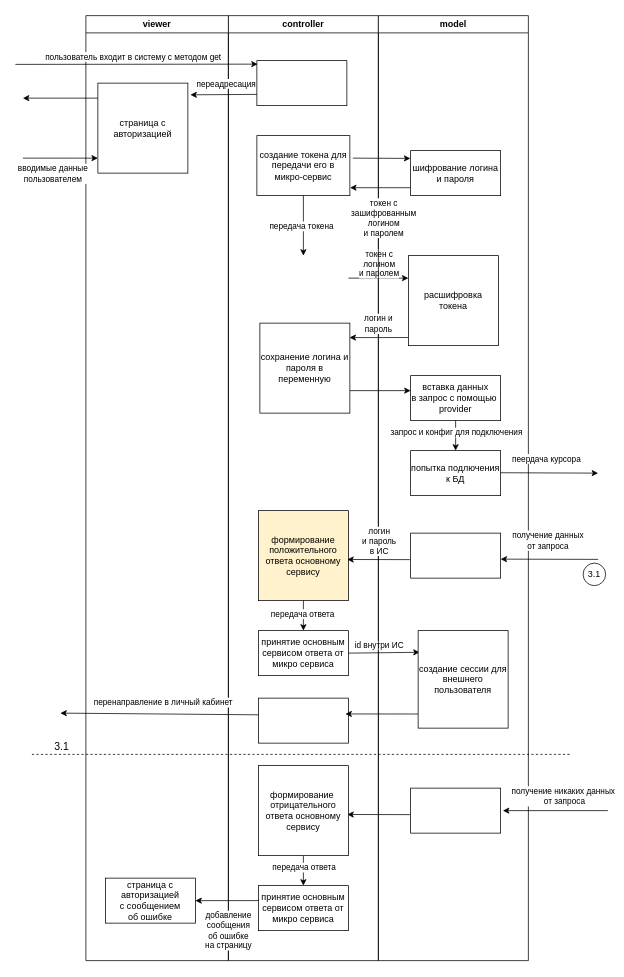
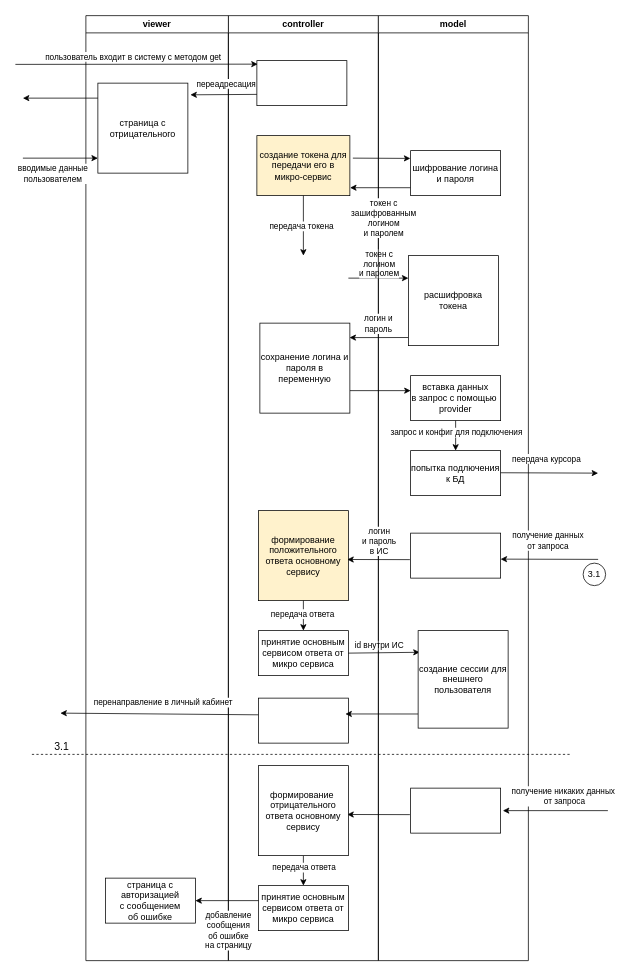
(143, 128) -> (143, 128)
(303, 165) -> (303, 165)
